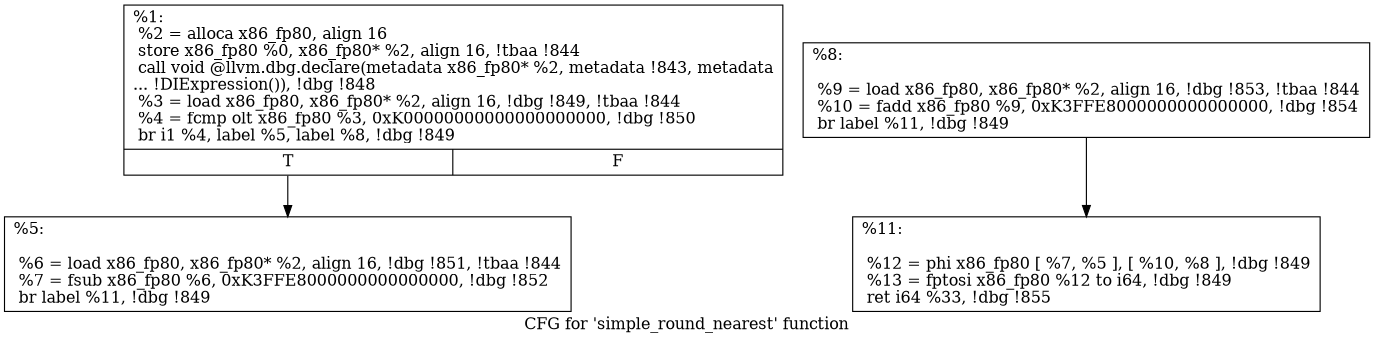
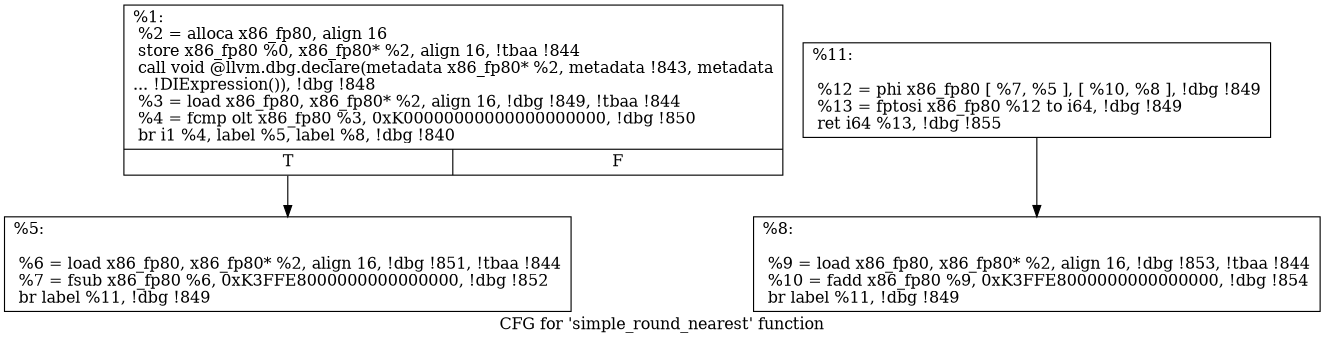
(294, 136) -> (294, 136)
(1086, 171) -> (1037, 171)
(957, 298) -> (907, 124)
